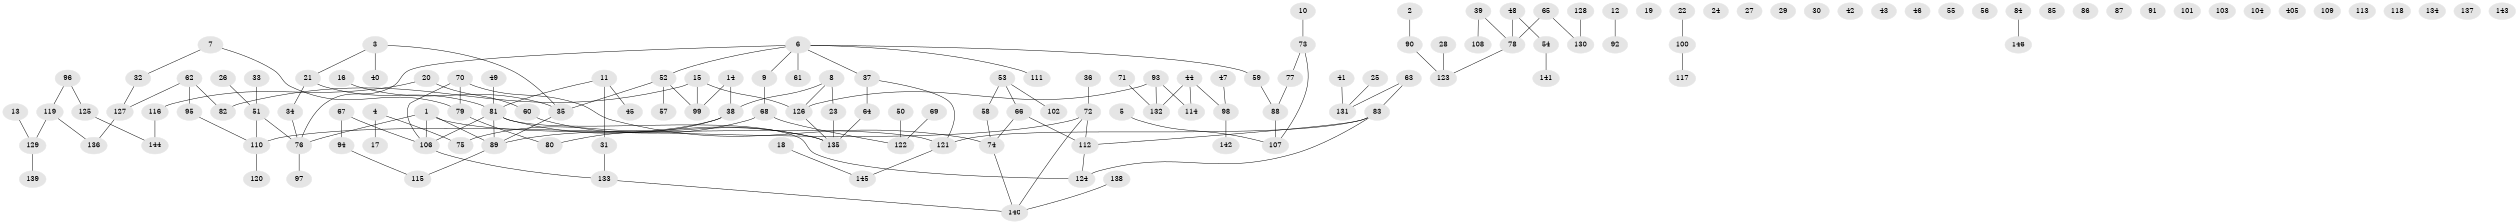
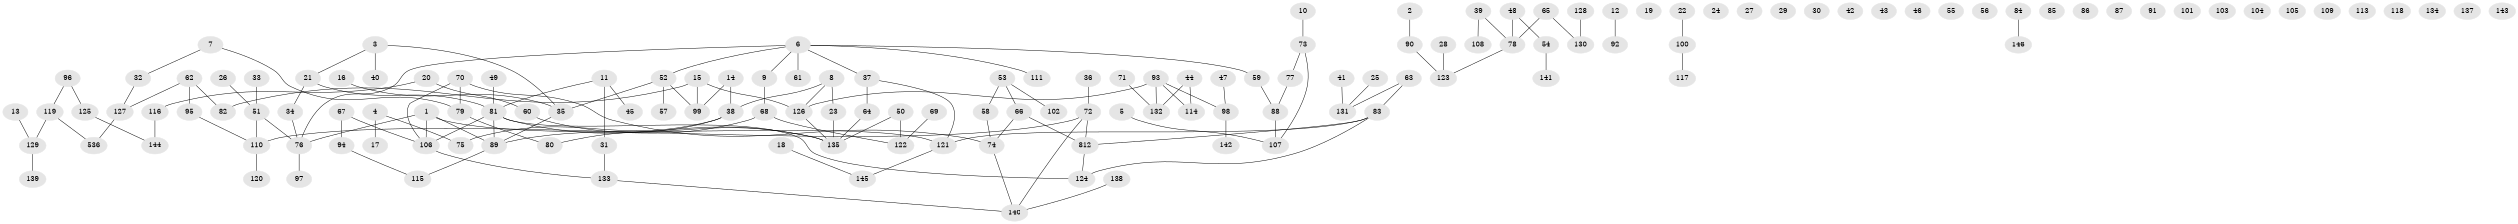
(2292, 11) -> (2292, 11)
(1208, 95) -> (1193, 96)
none -> (871, 127)
(94, 146) -> (94, 146)
(1085, 146) -> (1085, 146)
